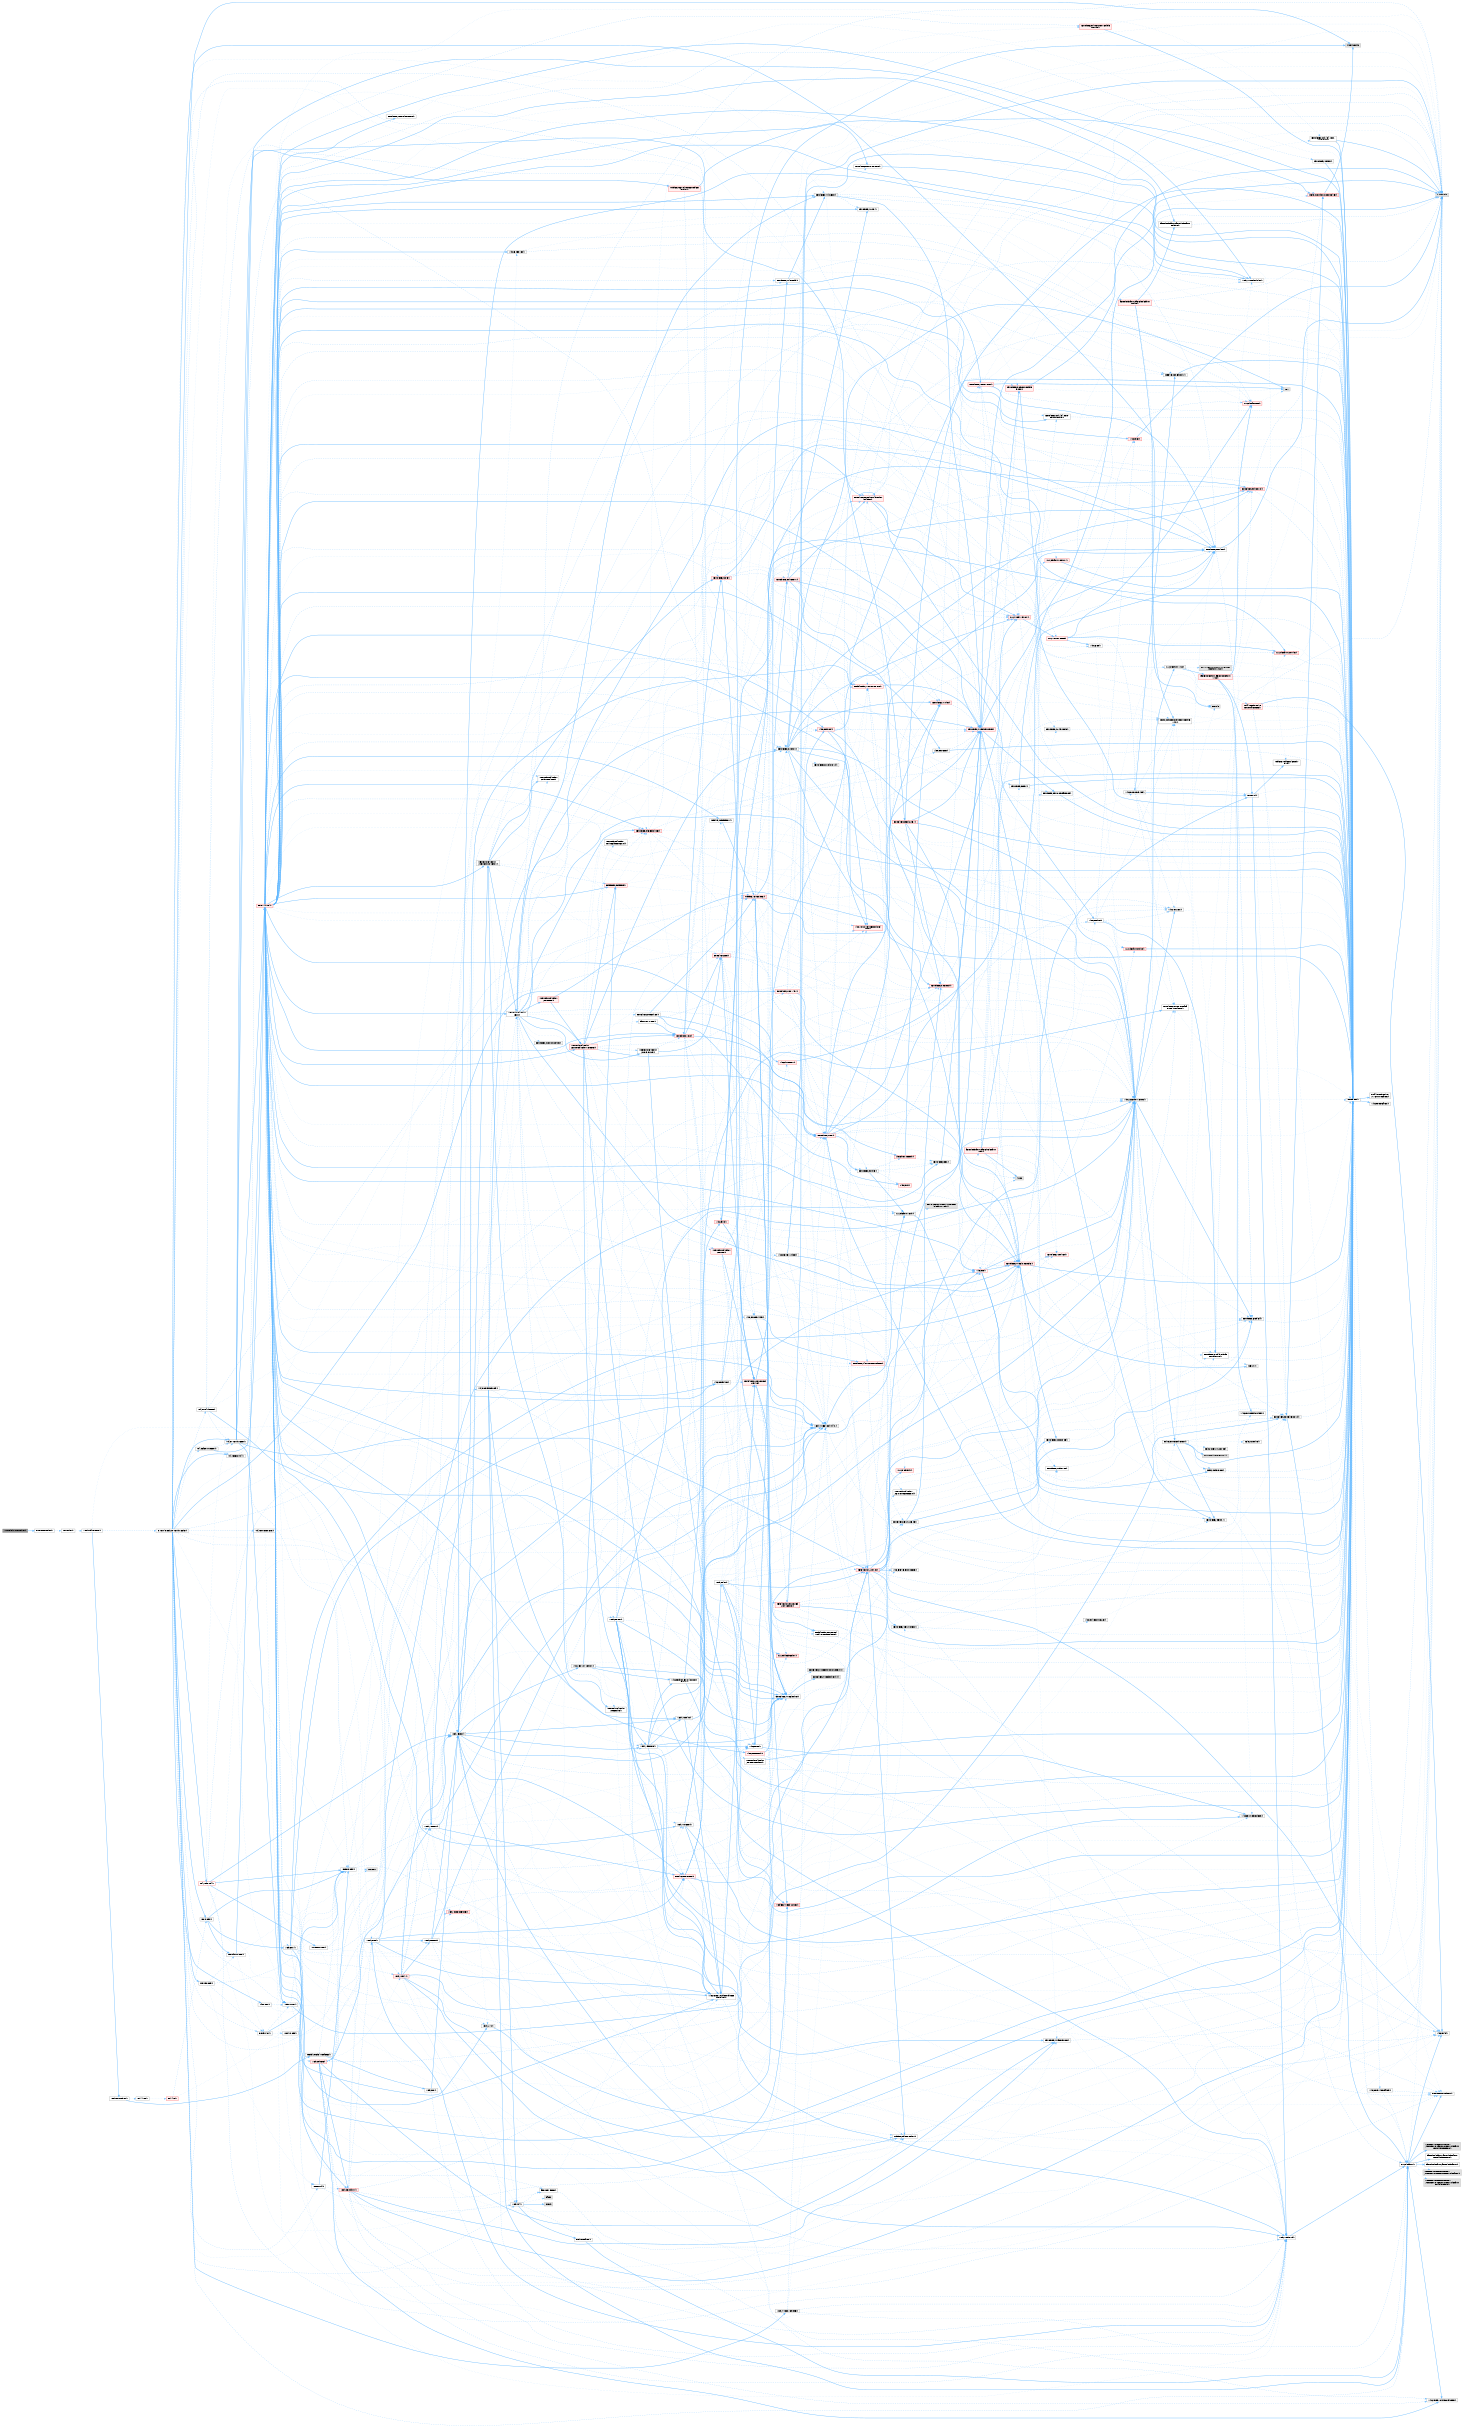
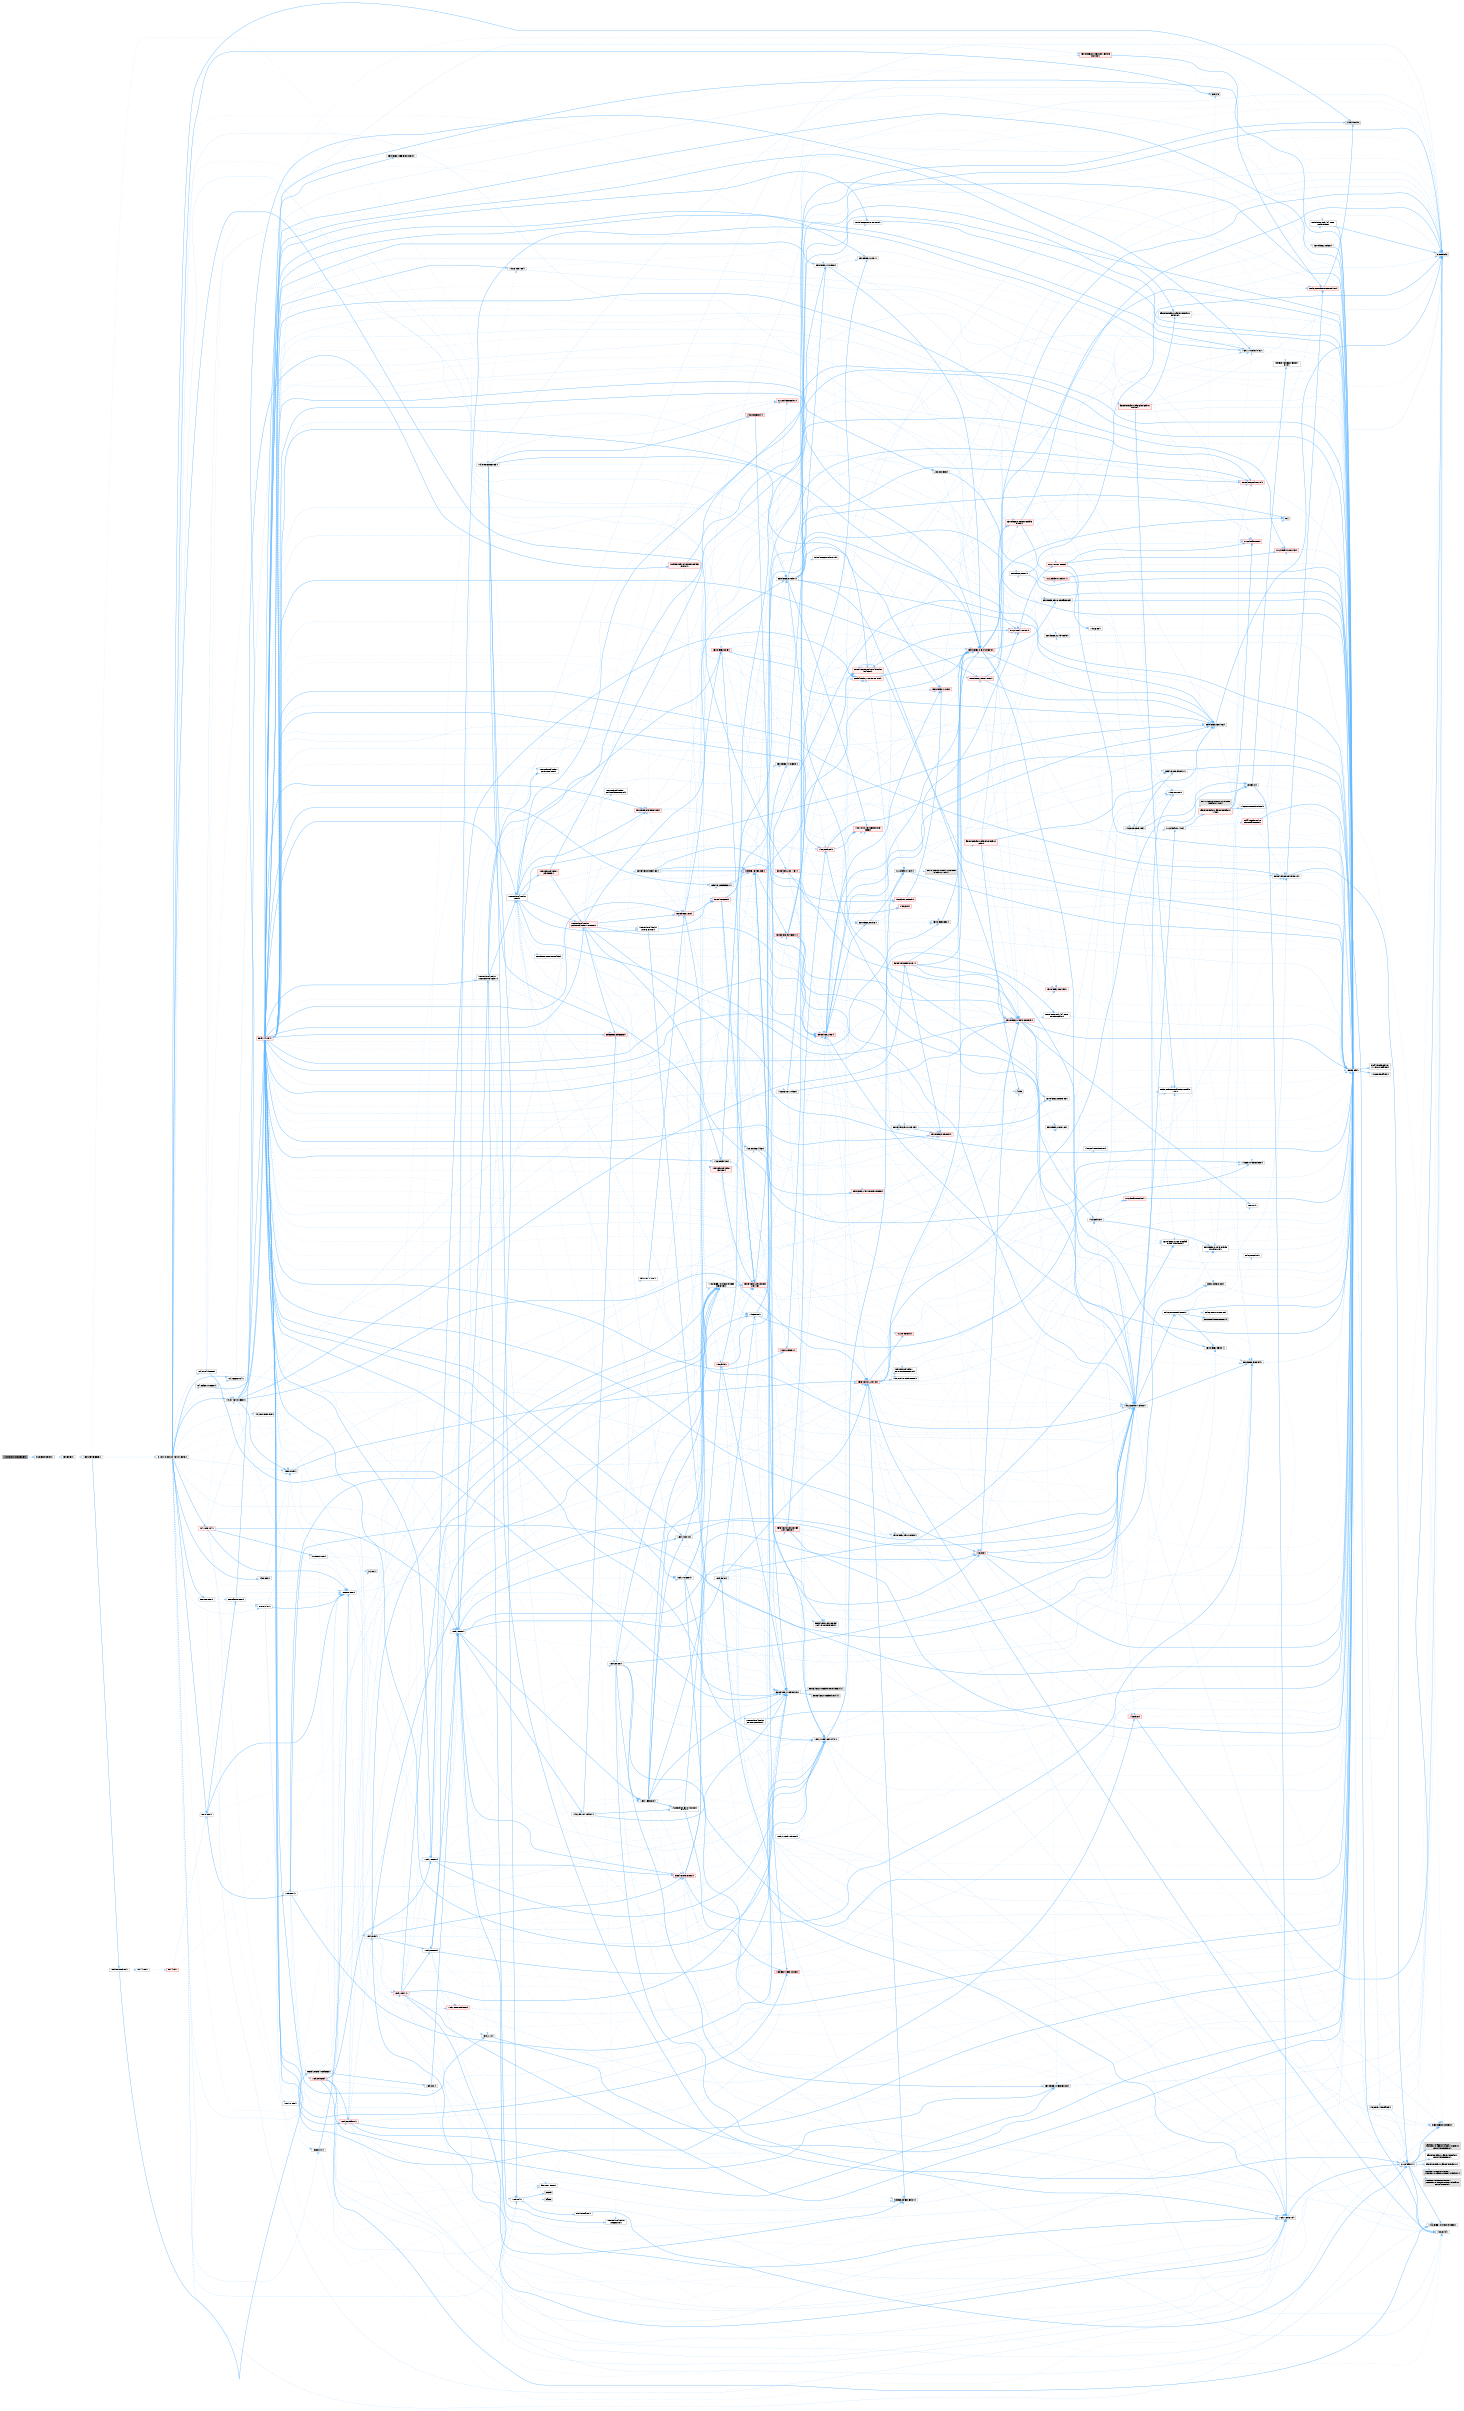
(981, 729) -> (981, 650)
(203, 2272) -> none
